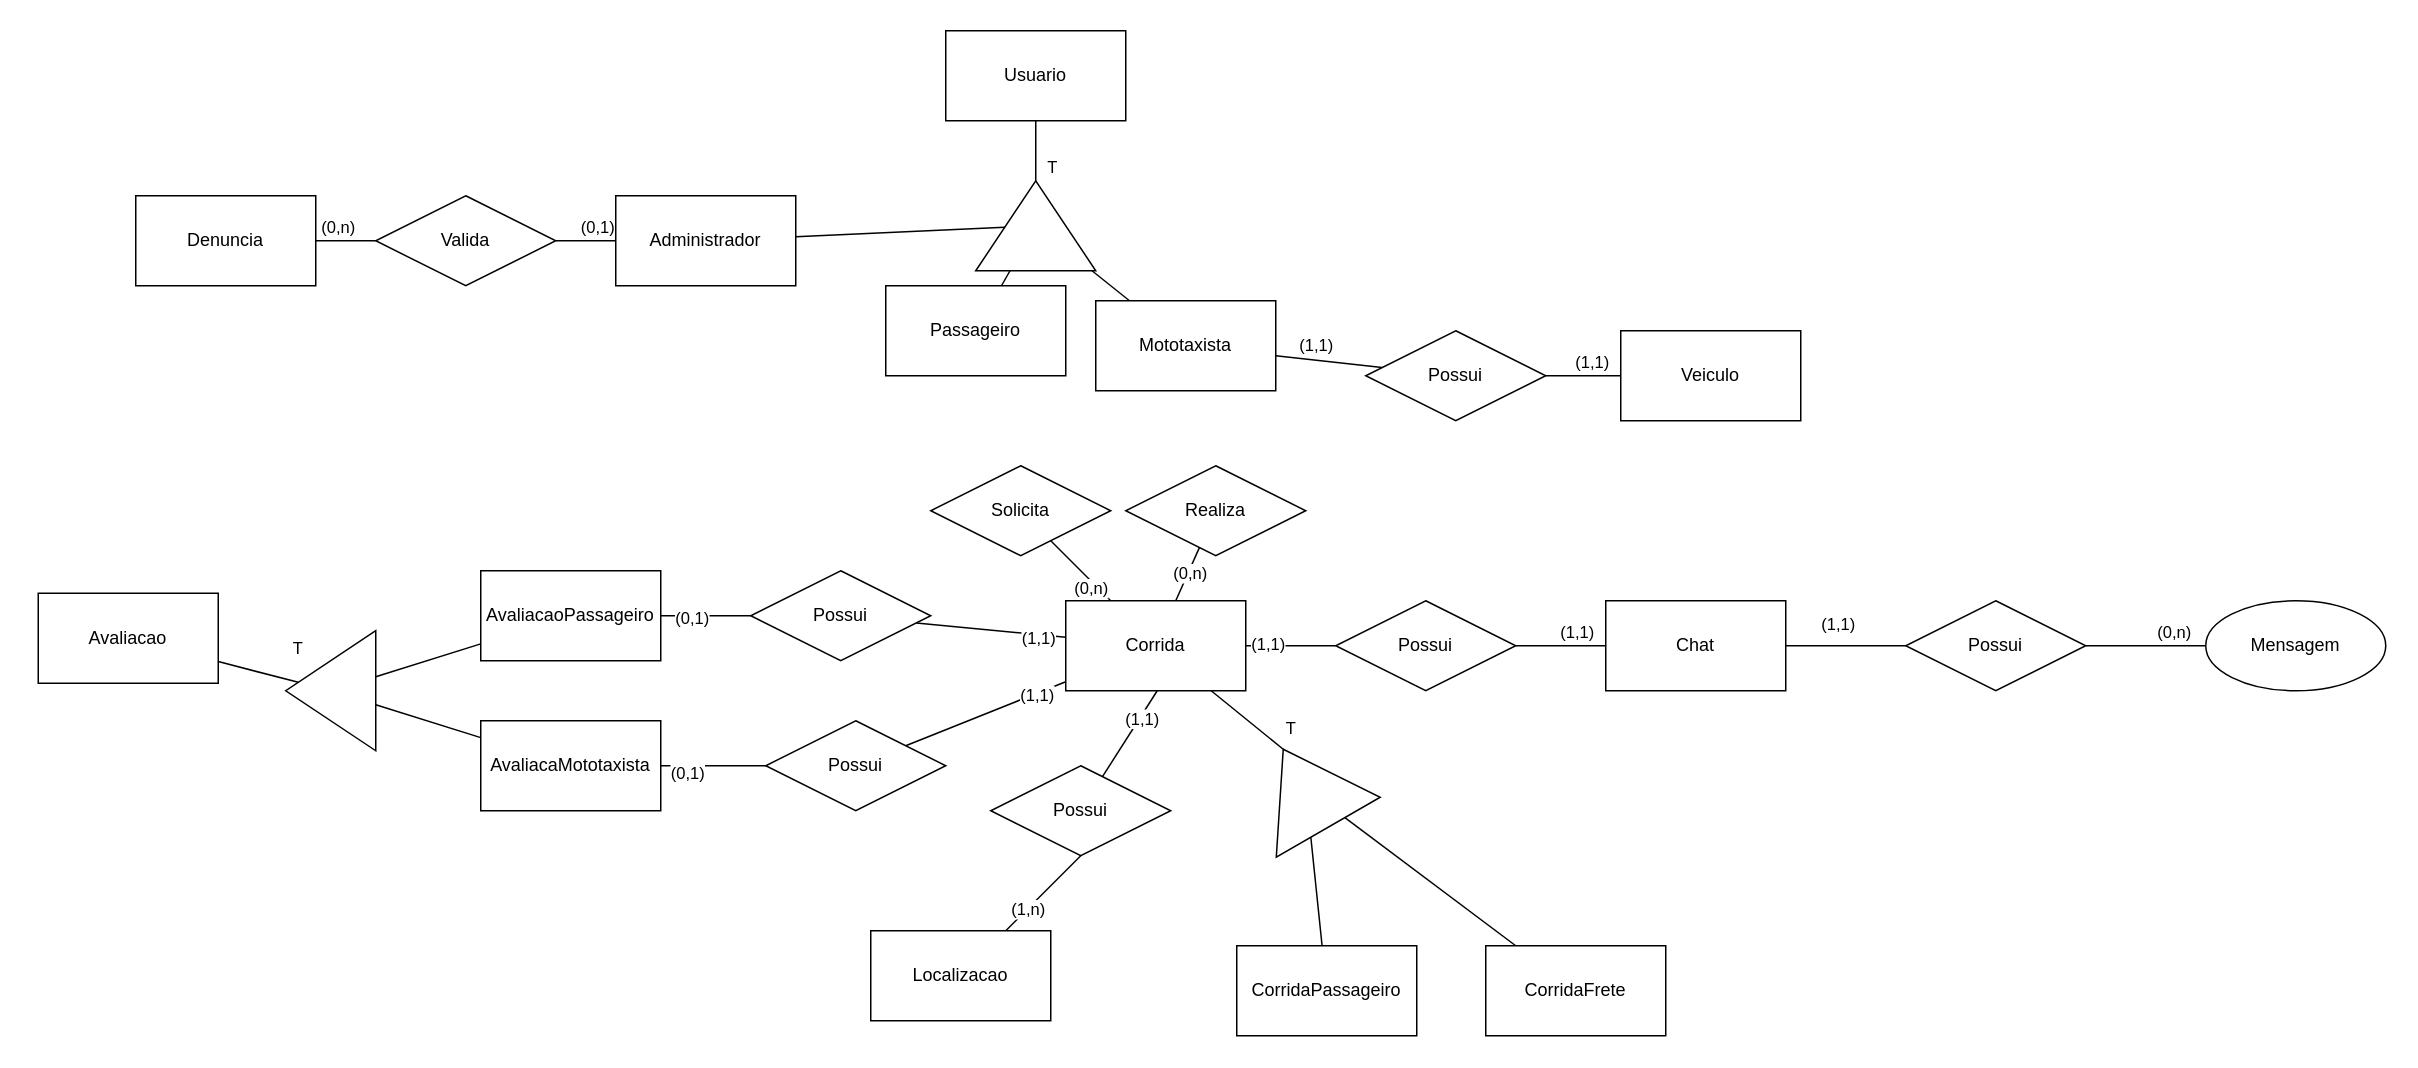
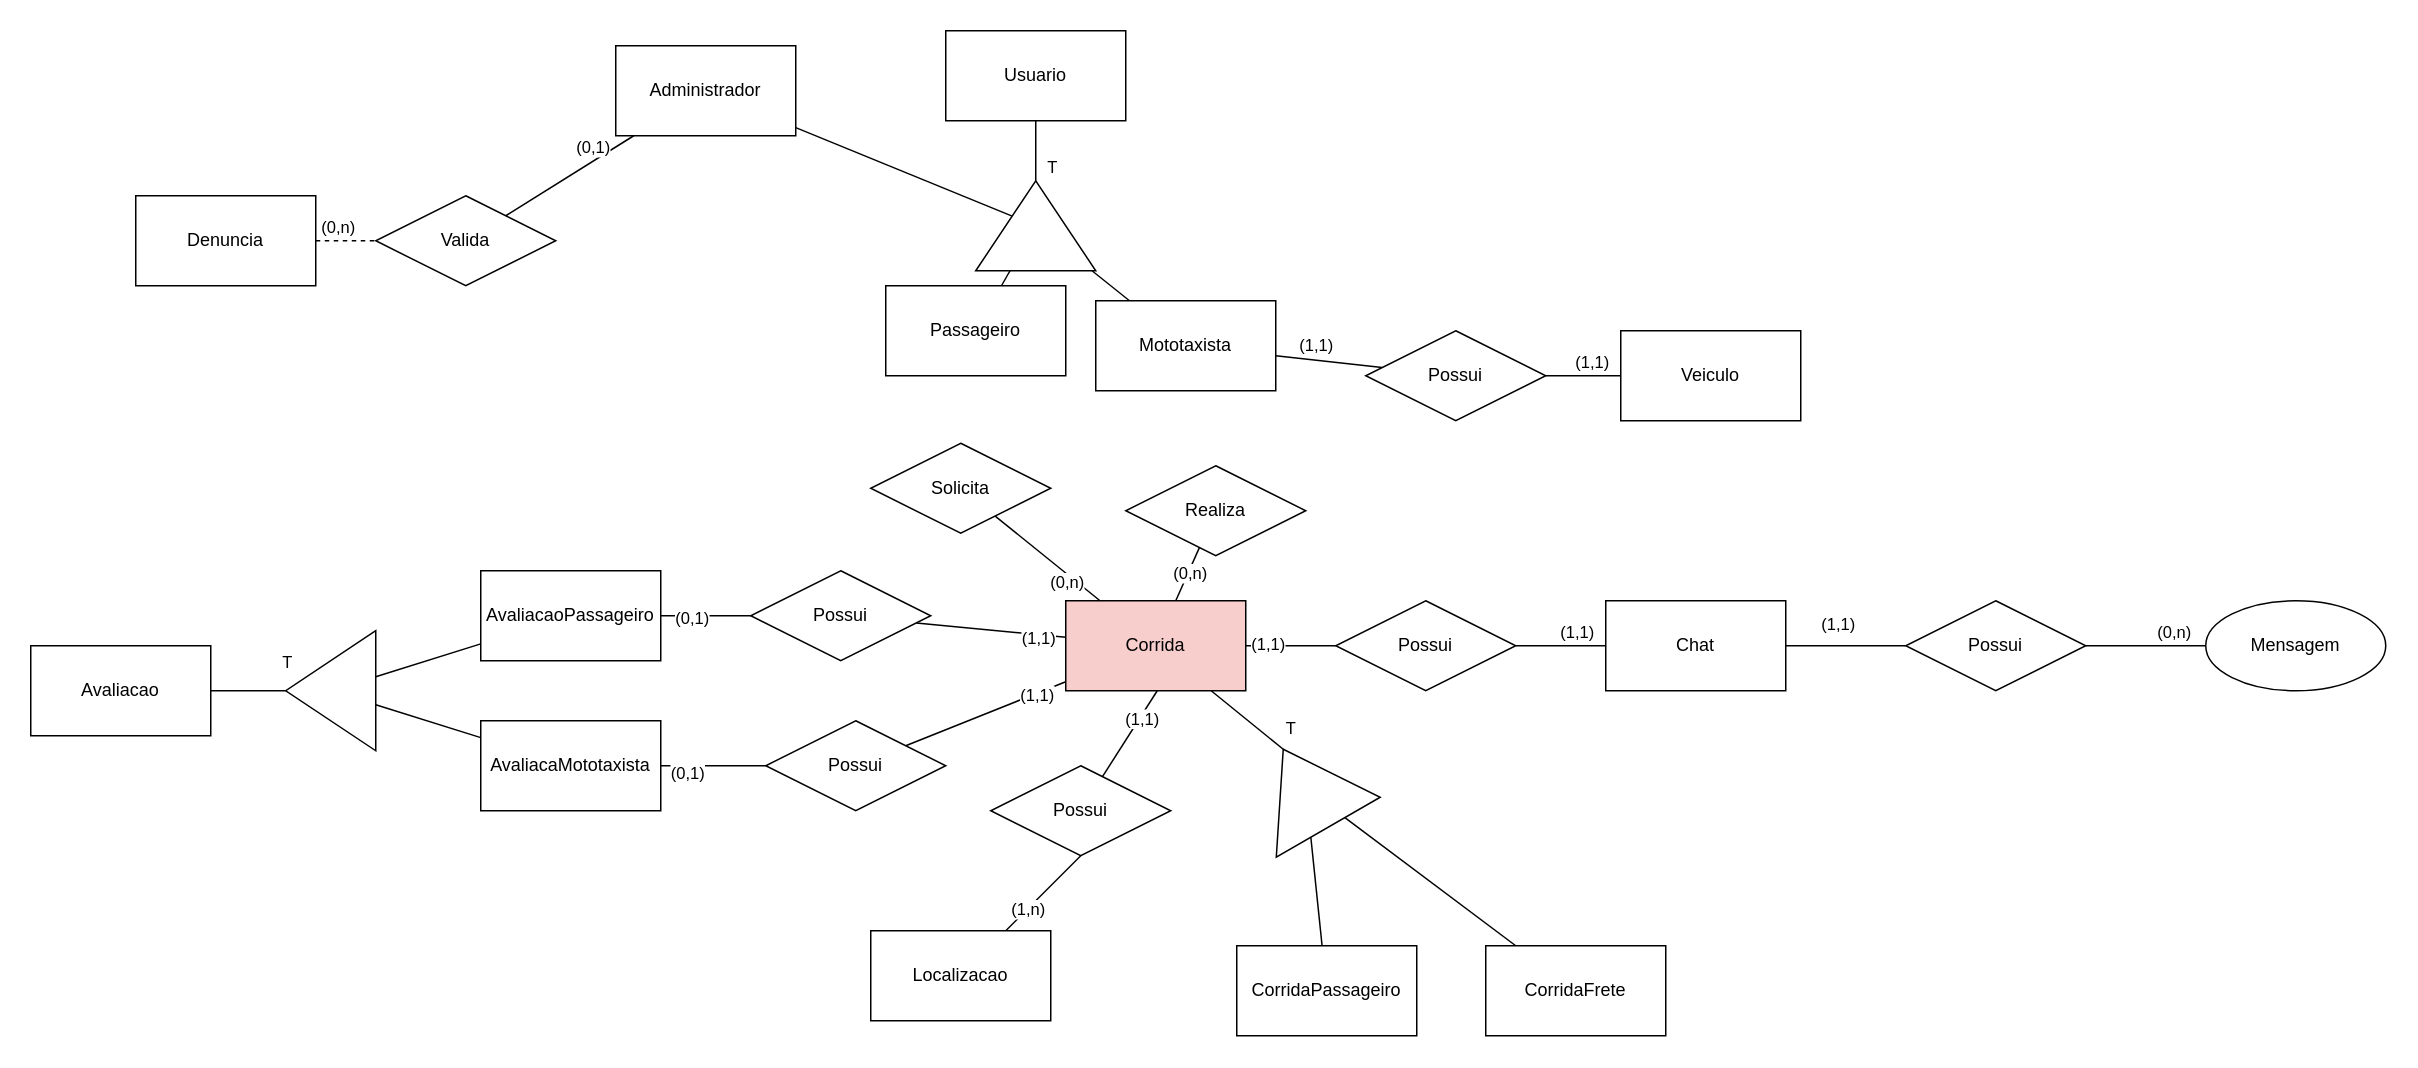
(344, 241) -> (344, 241)
(706, 241) -> (706, 91)
(1021, 511) -> (961, 488)
(128, 638) -> (121, 691)
(1156, 646) -> (1156, 646)
